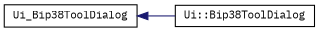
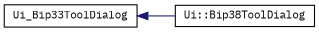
(71, 16) -> (71, 16)
